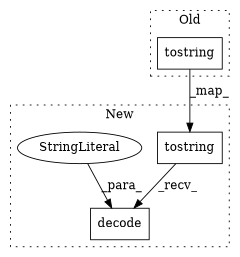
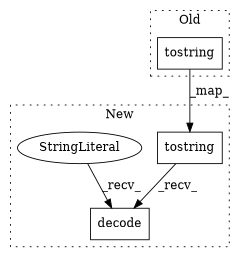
(122, 186) -> (122, 186)
